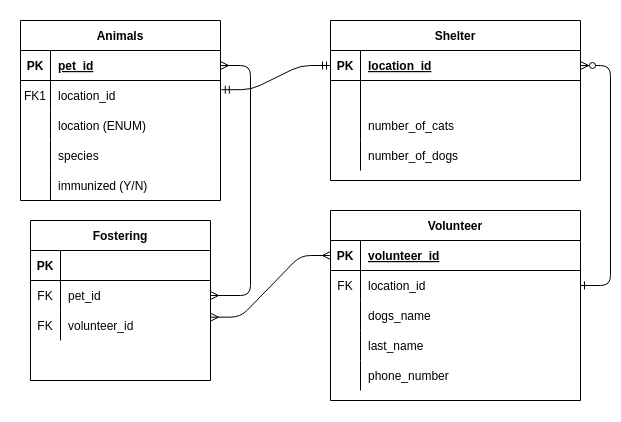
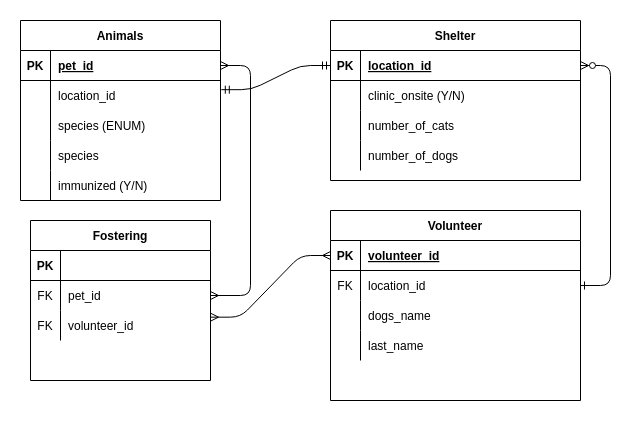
(36, 96) -> none
none -> (471, 96)
(104, 126) -> (102, 126)
(471, 376) -> none
